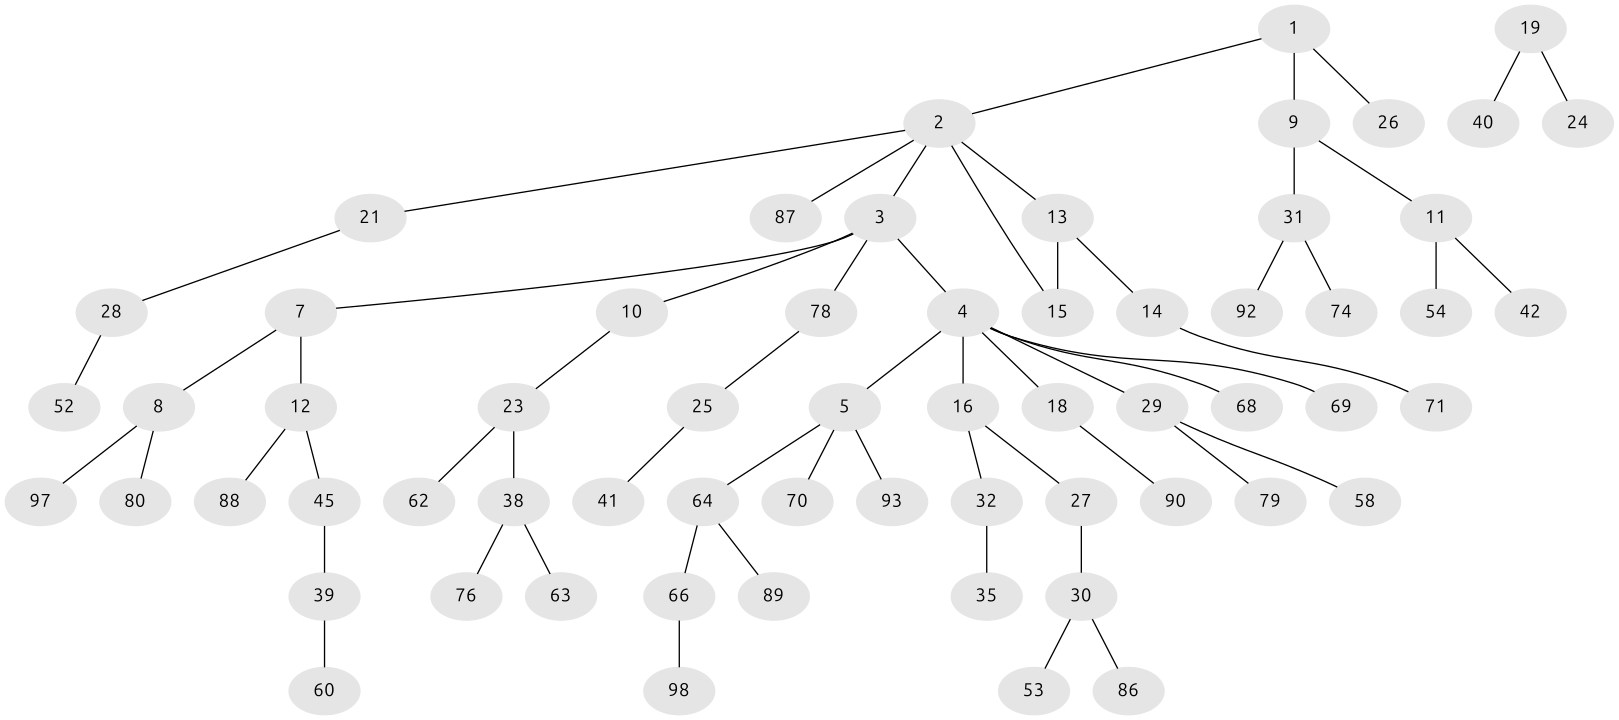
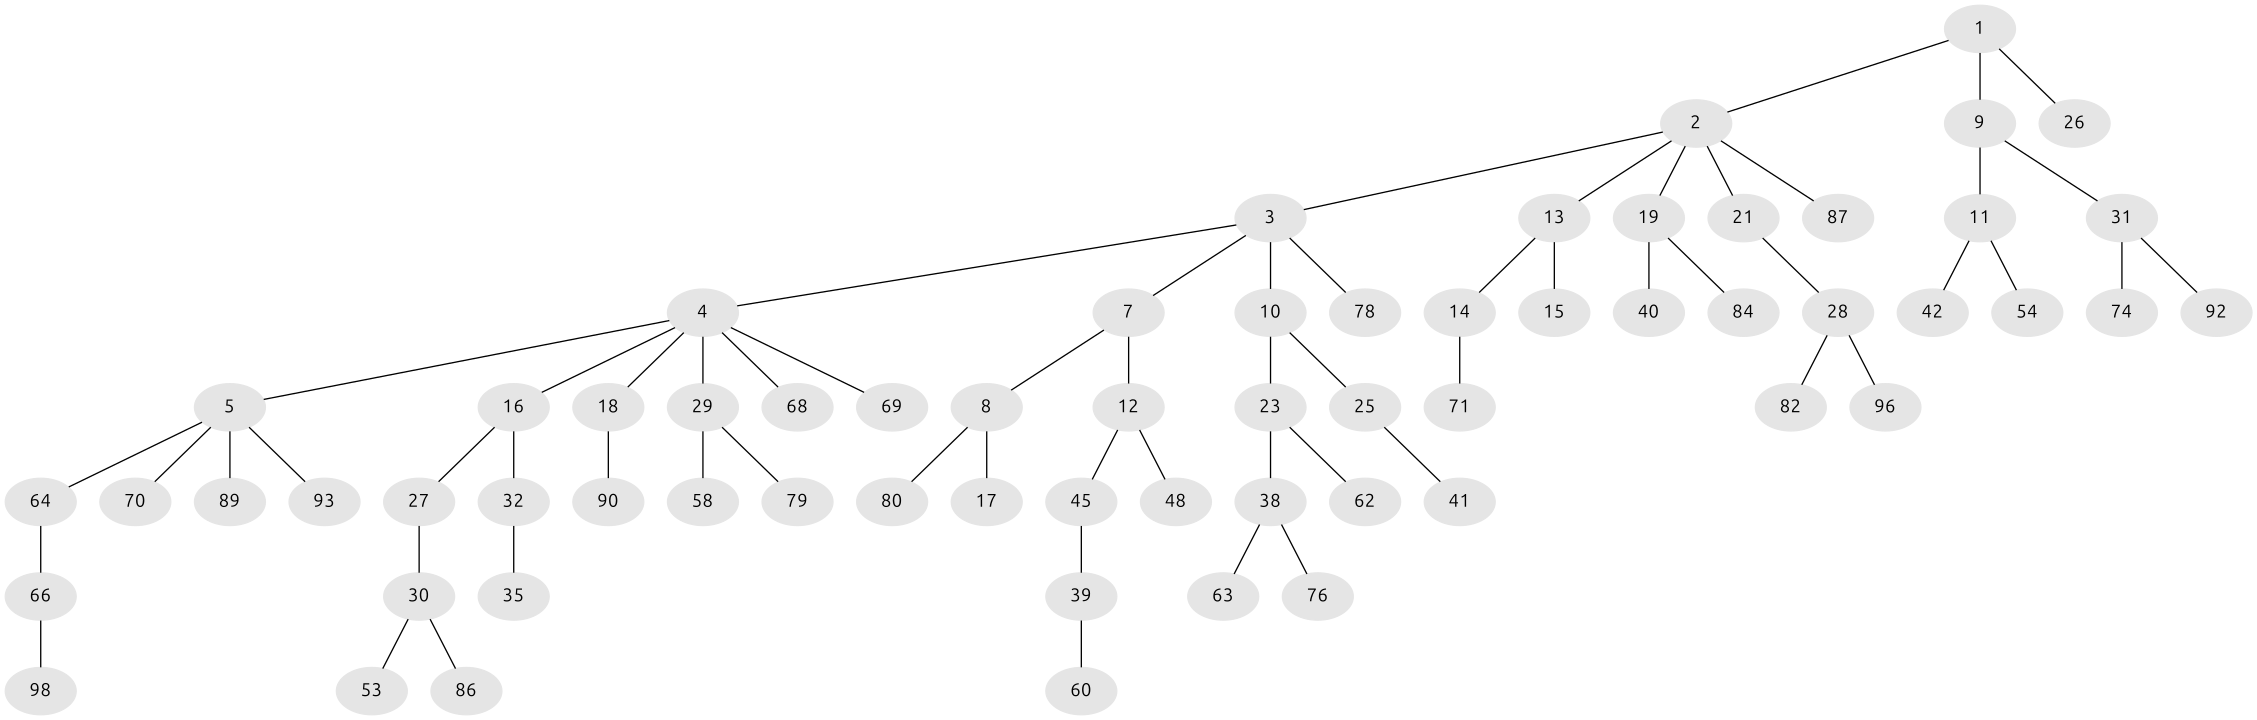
(1578, 124) -> (1744, 313)
(996, 219) -> (1673, 171)
(762, 360) -> (1318, 360)
(64, 407) -> (1791, 407)
none -> (1885, 407)
(41, 502) -> (987, 502)
(230, 502) -> (1176, 502)
(738, 549) -> (230, 455)
